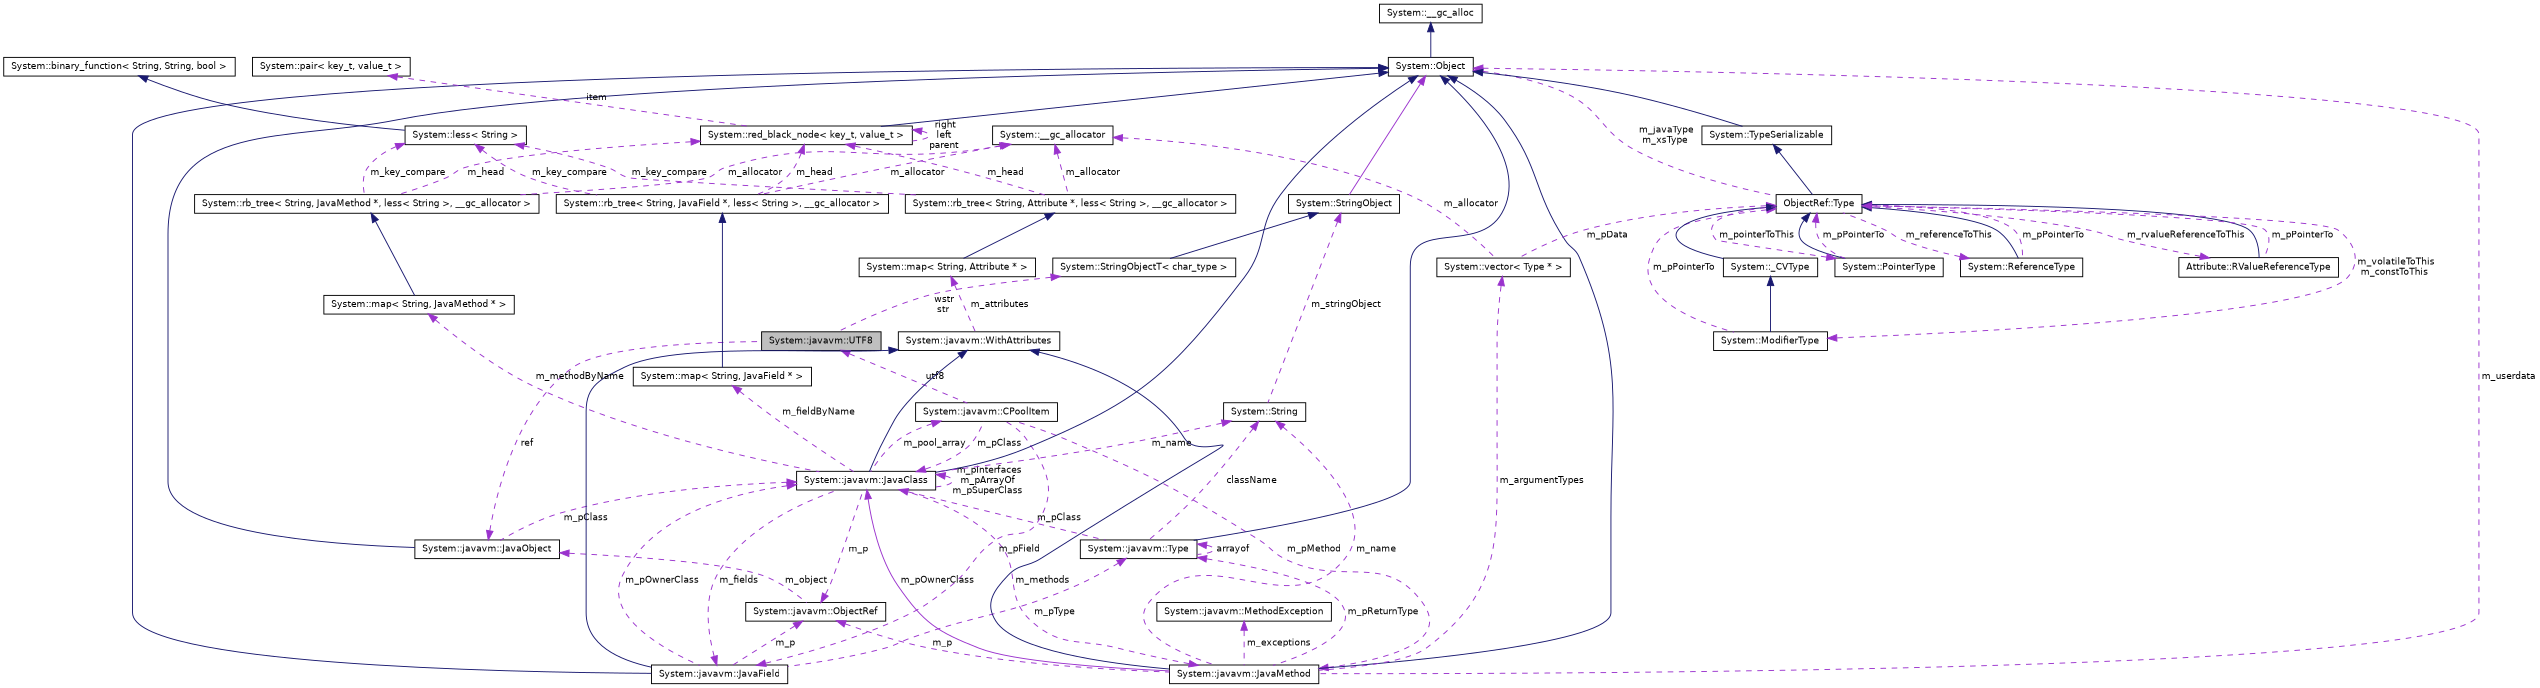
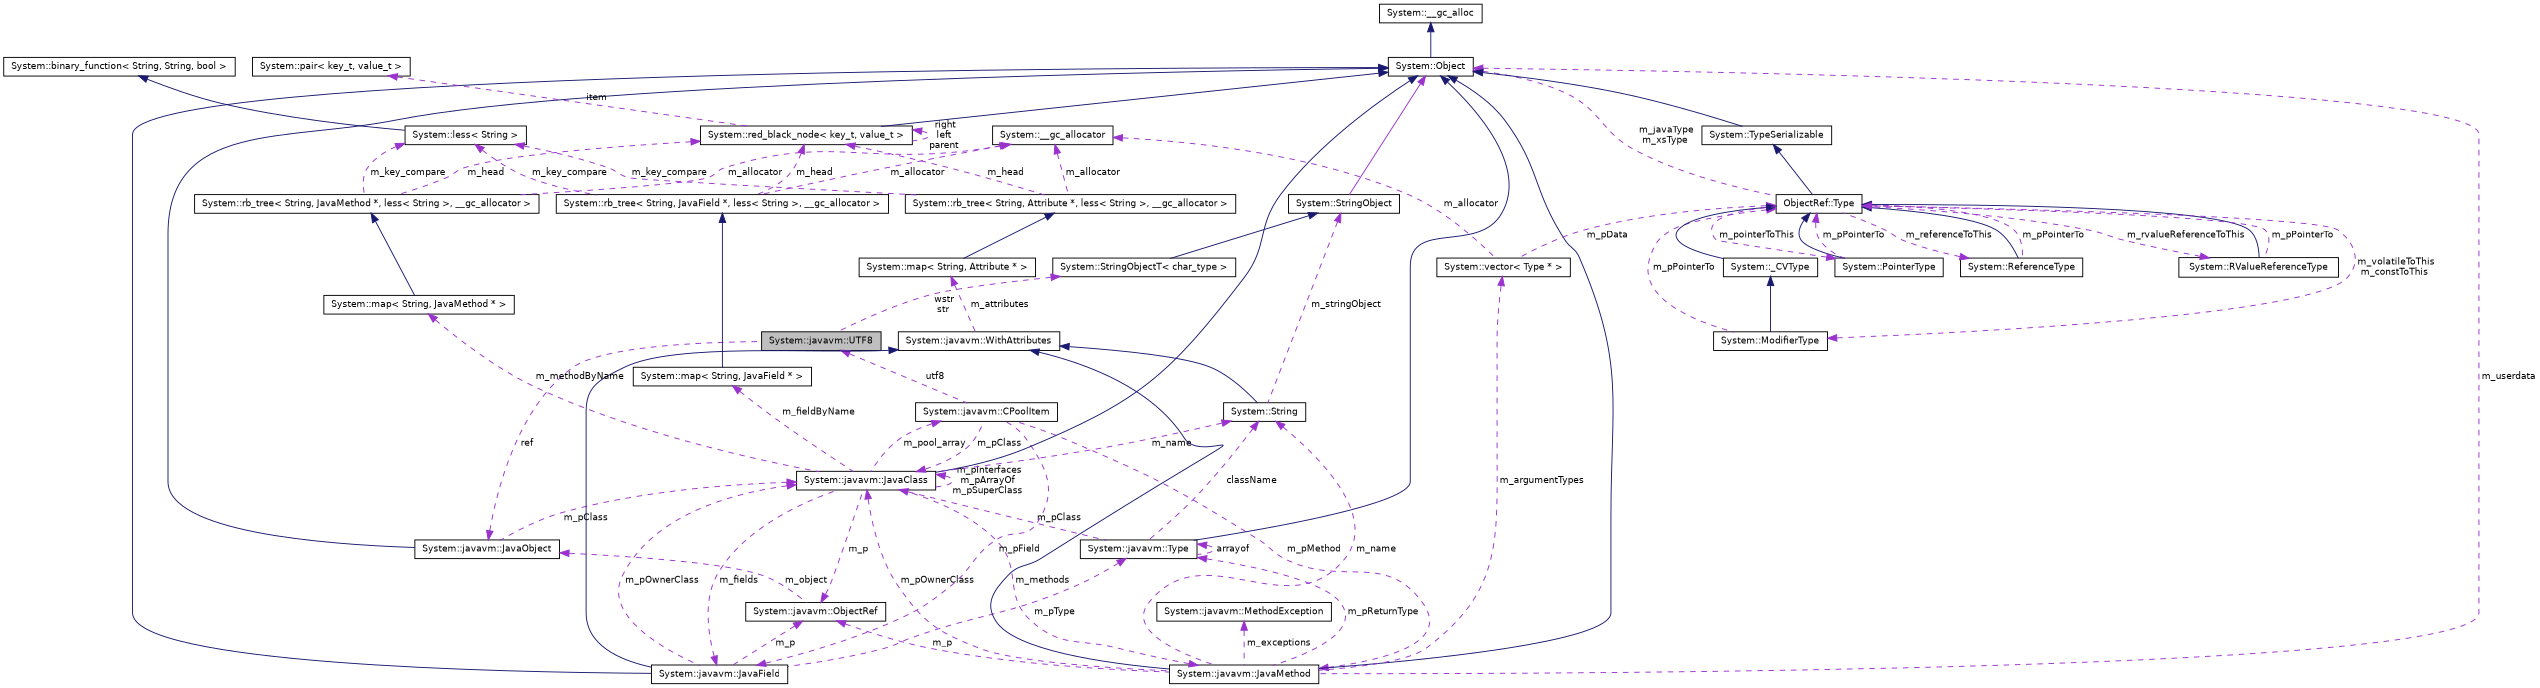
(2259, 267) -> (2259, 267)
(904, 406) -> (1165, 357)
(977, 647) -> (977, 647)
